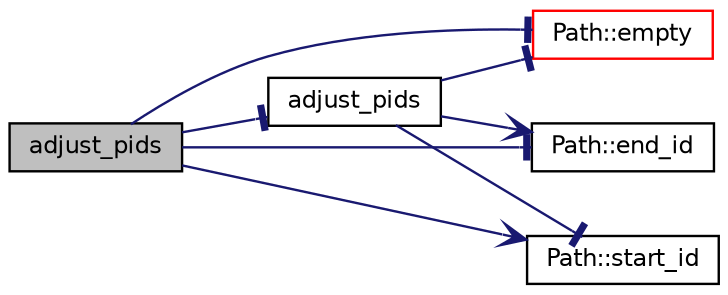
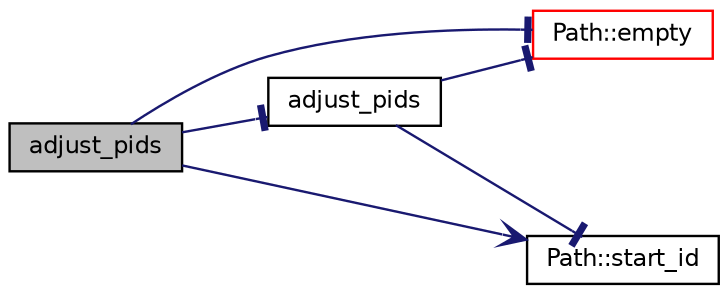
(623, 147) -> none
